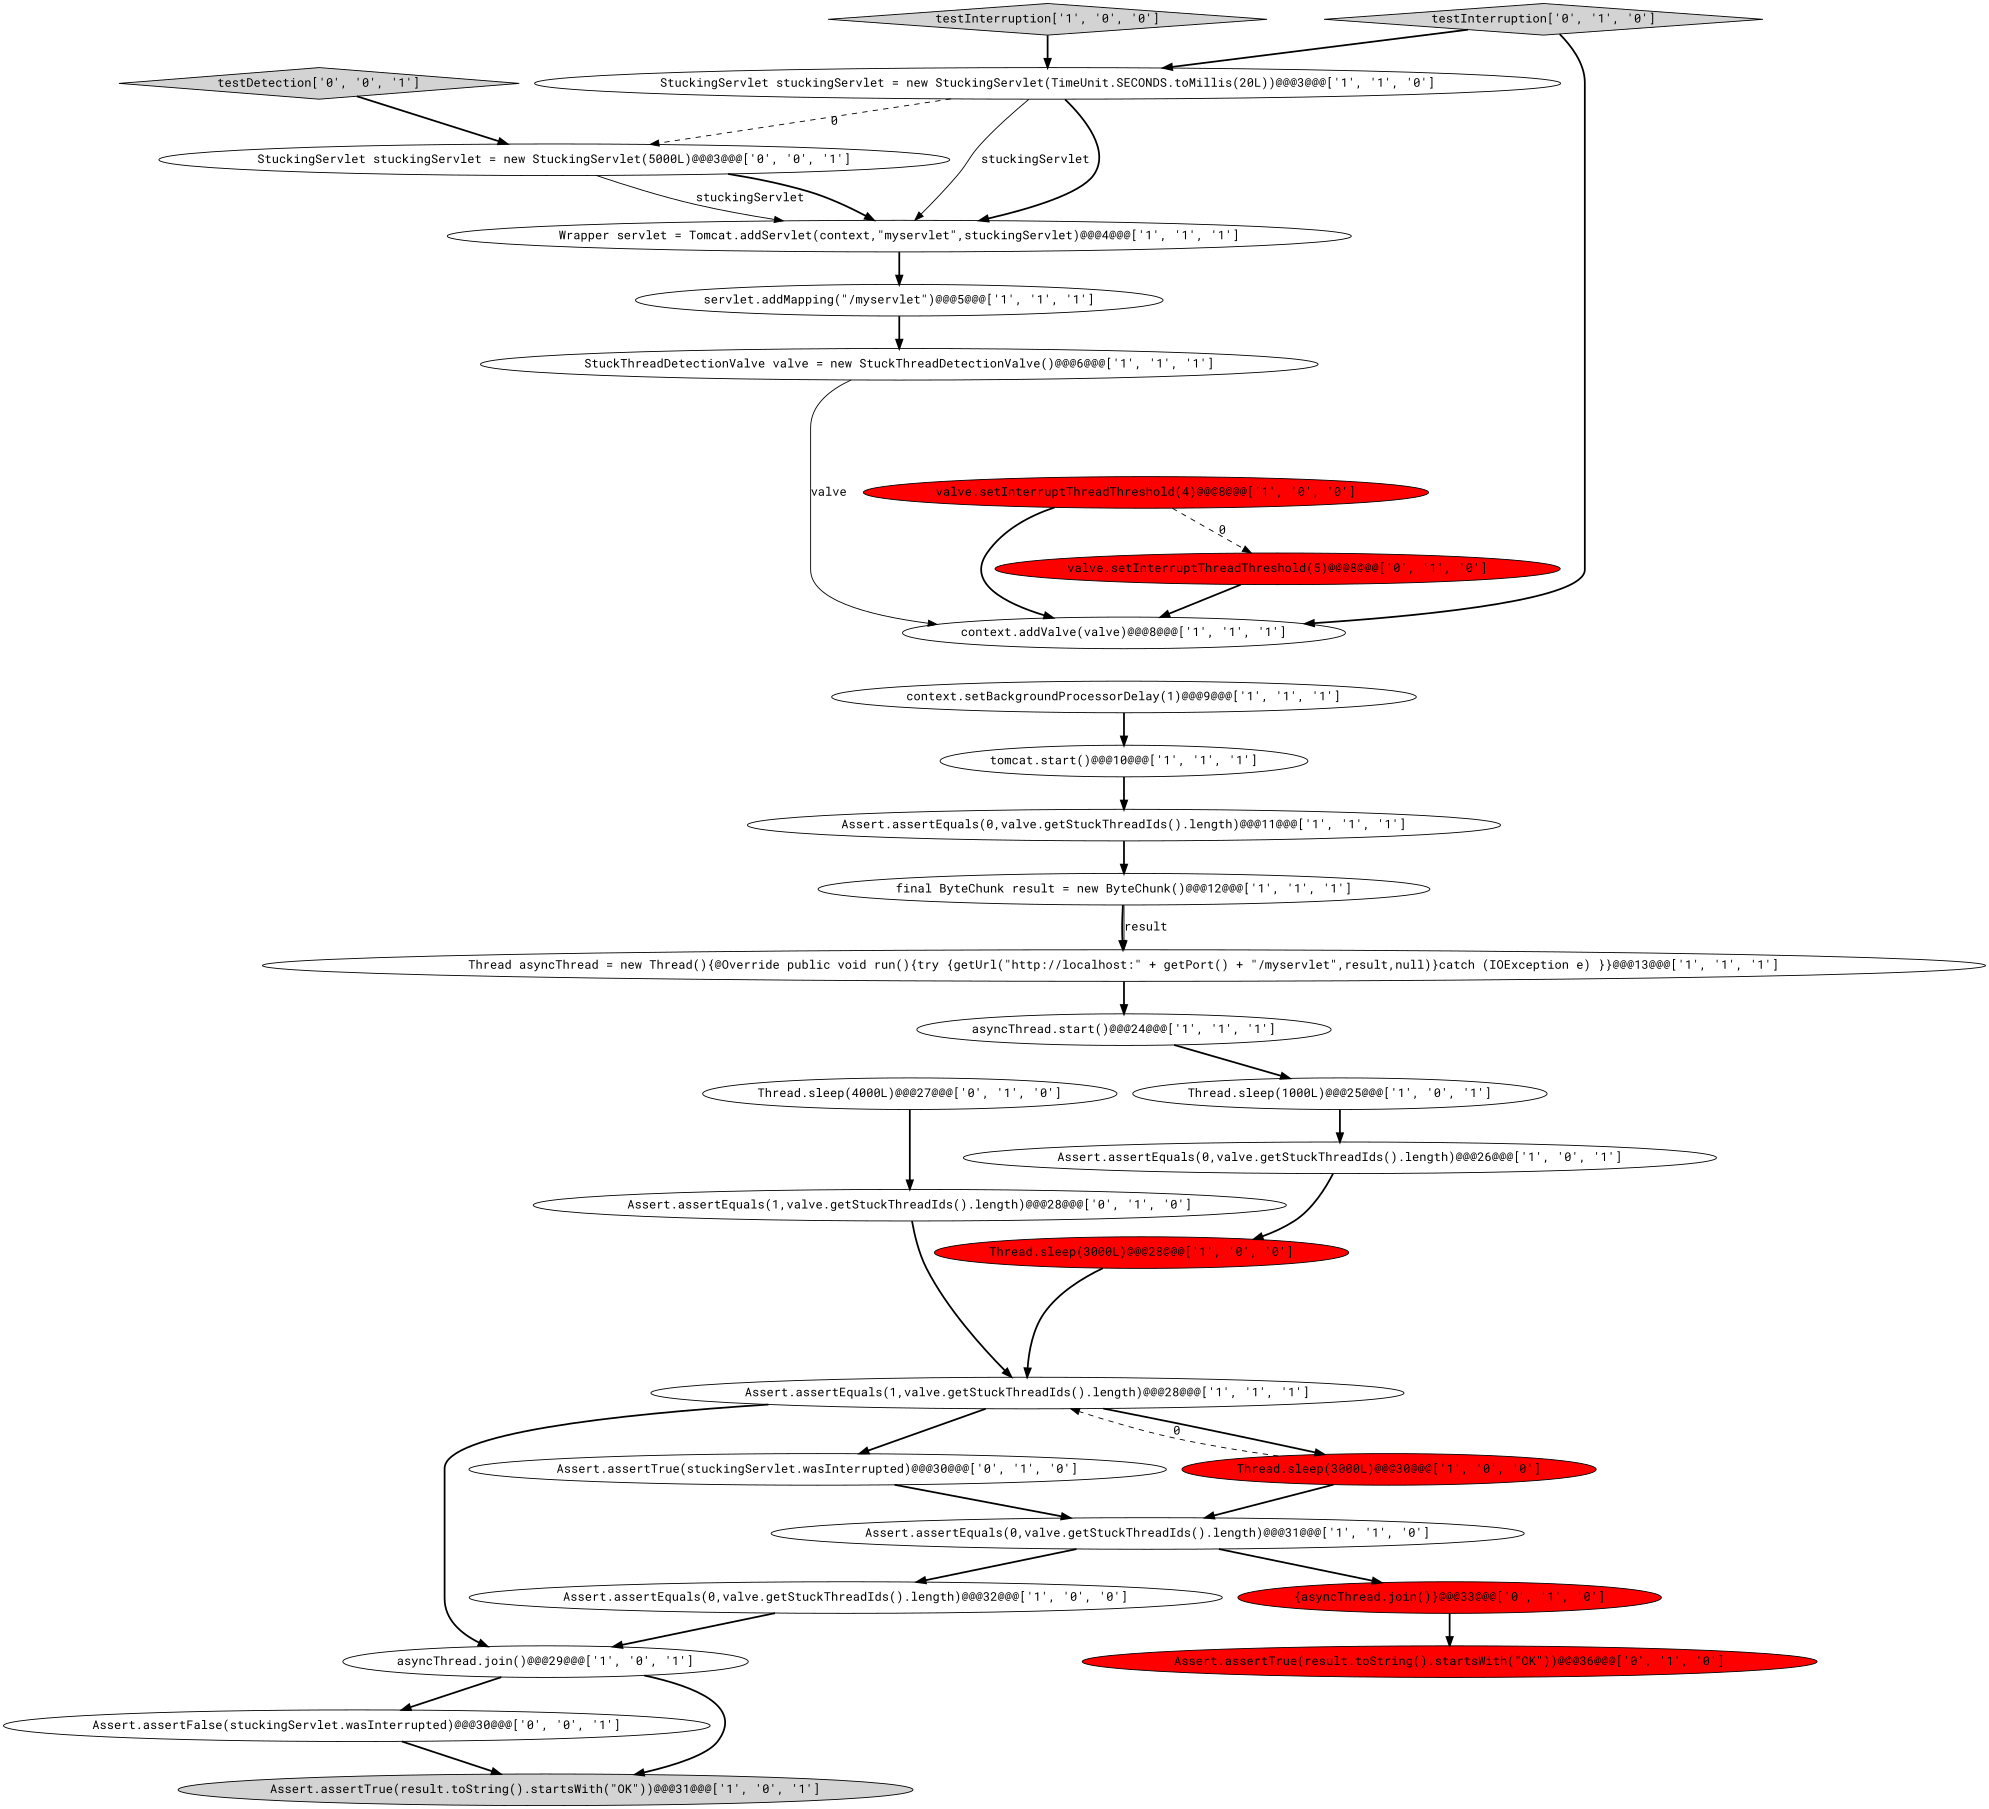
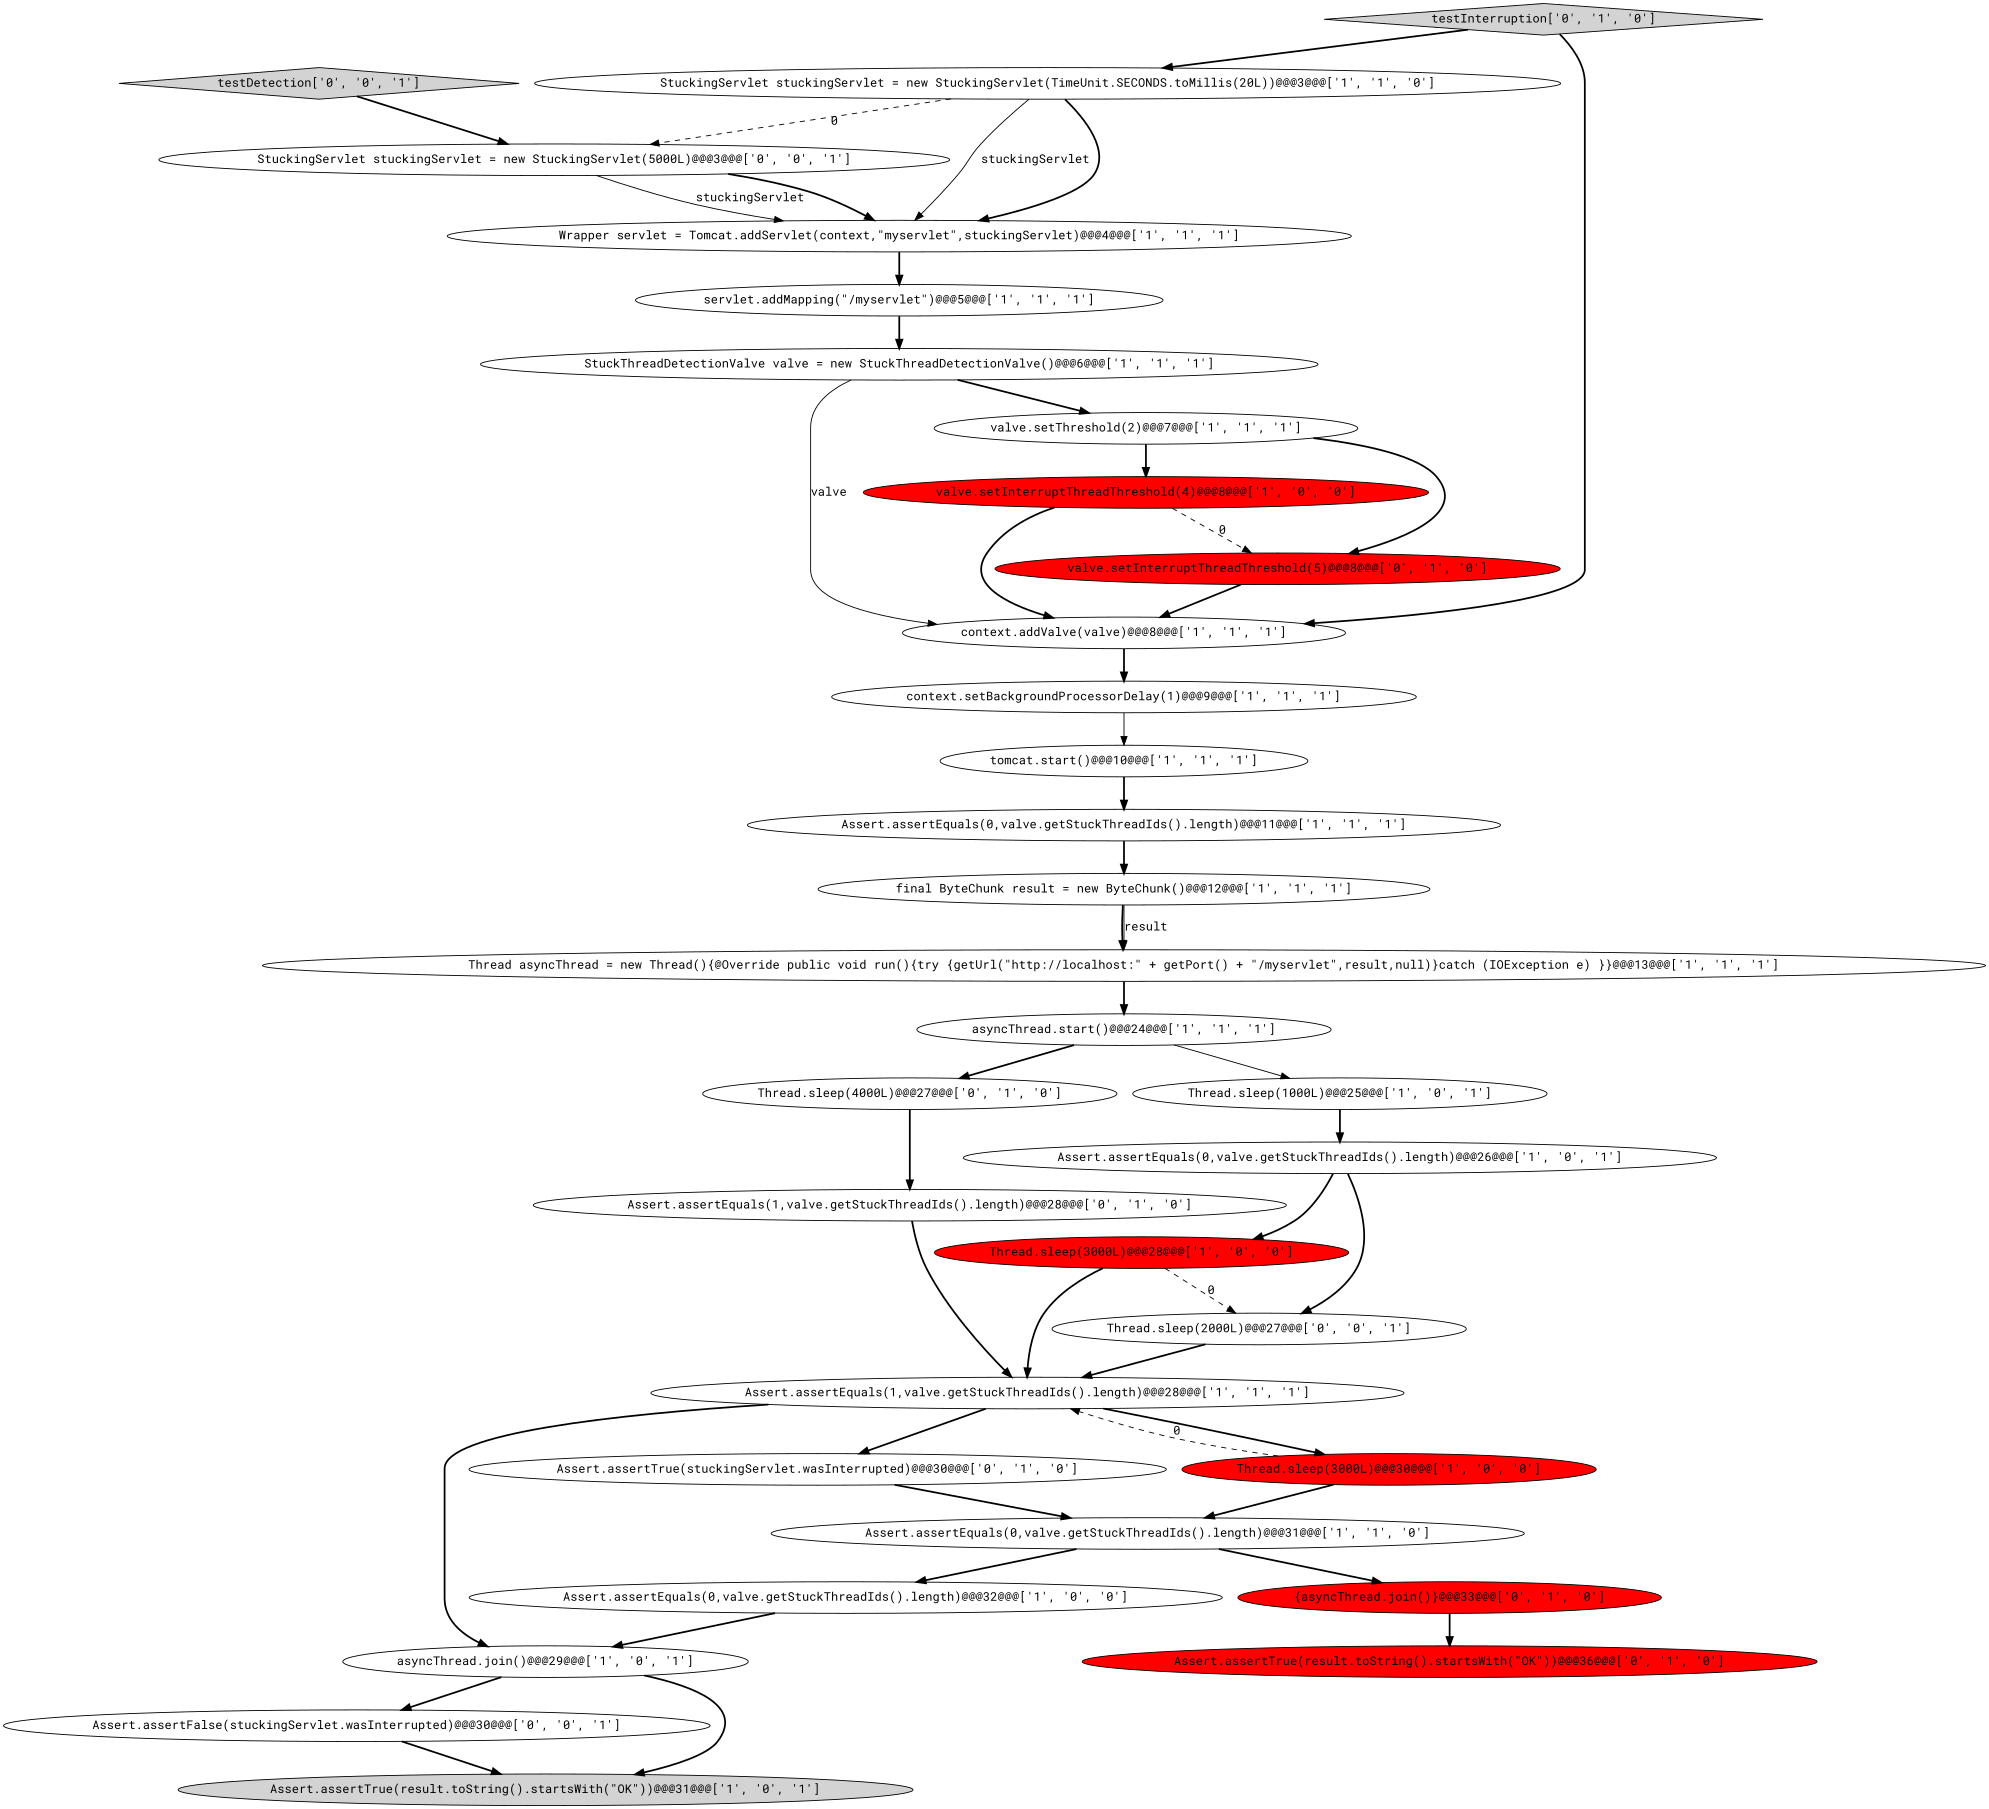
(1048, 19) -> none
none -> (1146, 428)
none -> (1124, 661)
(1124, 725) -> (1124, 725)
none -> (1021, 1060)
(1228, 1060) -> (1228, 1060)
none -> (1259, 1329)
